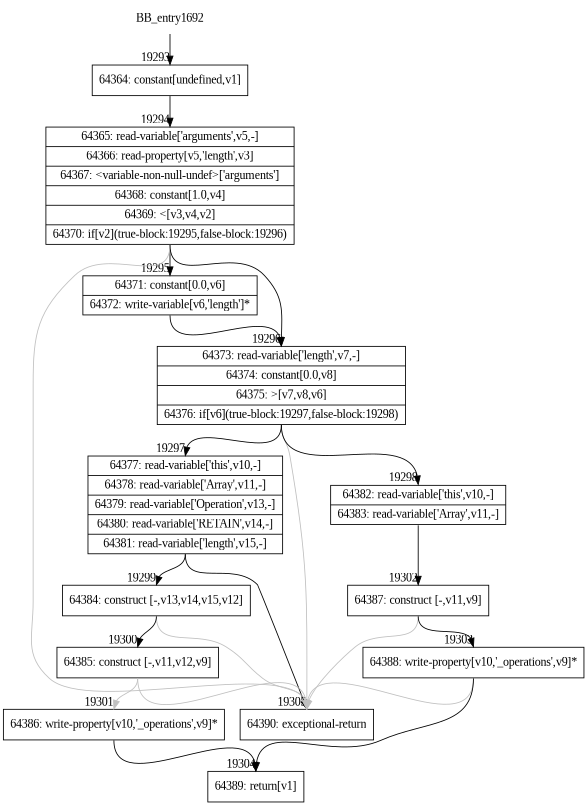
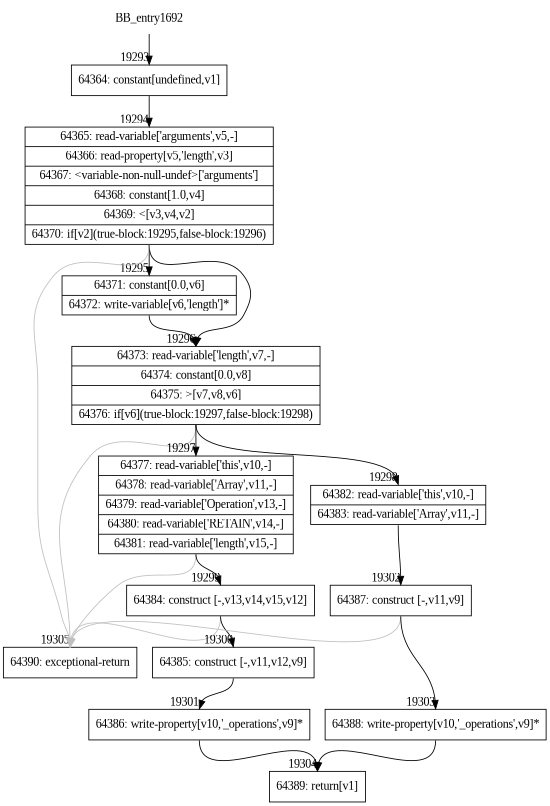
(265, 603) -> (127, 580)
(130, 691) -> (220, 692)
(218, 695) -> none
(394, 695) -> none
